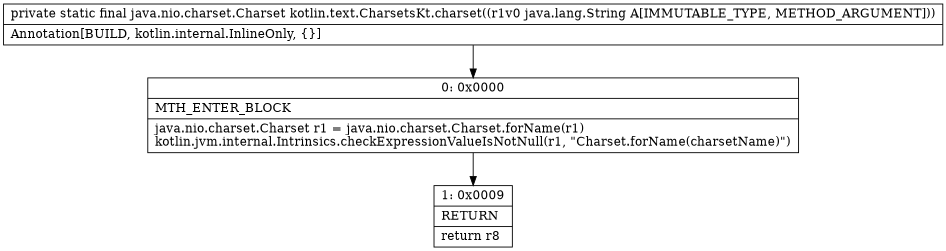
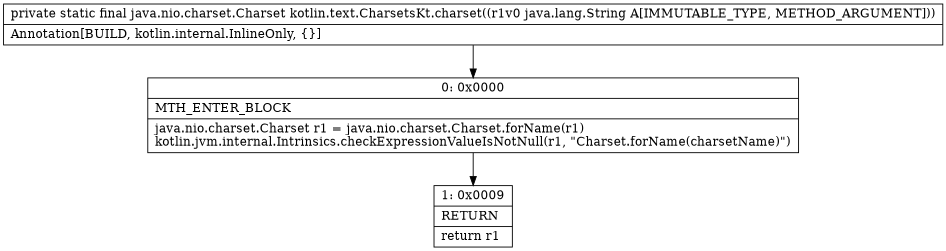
(471, 236) -> (471, 236)
